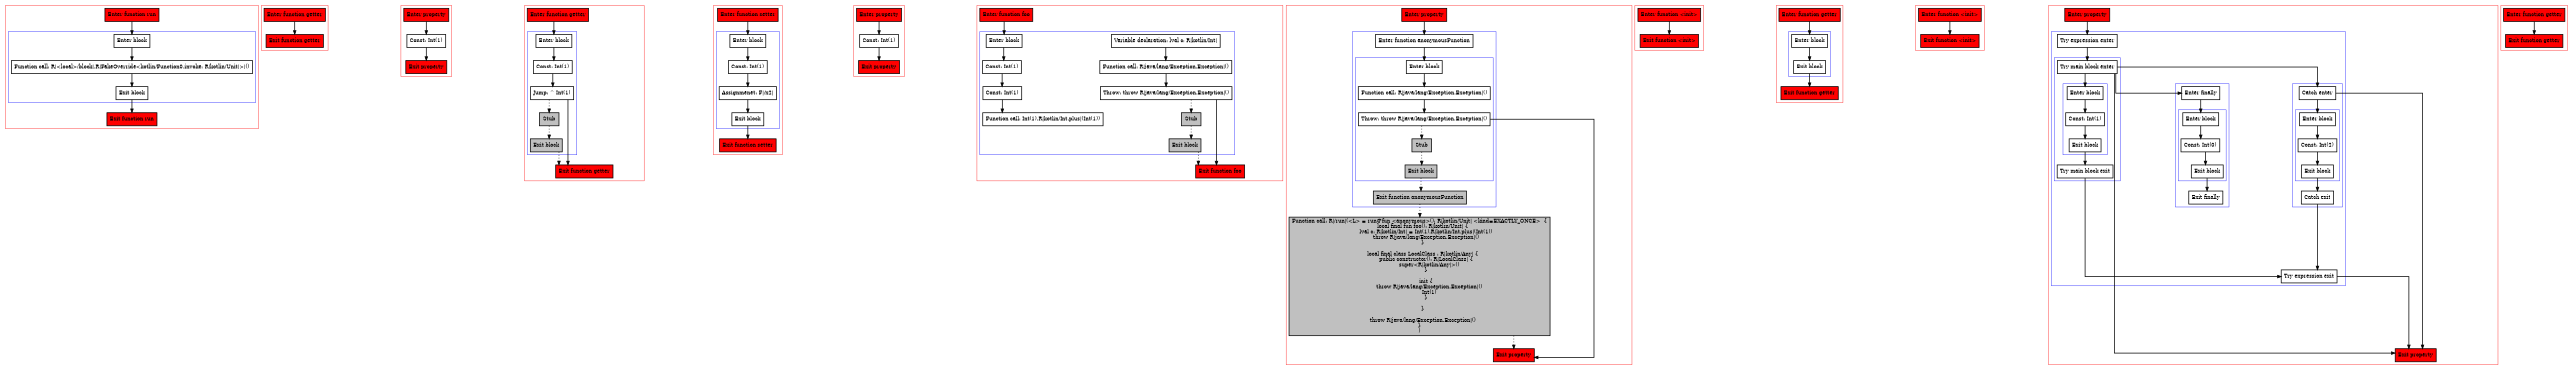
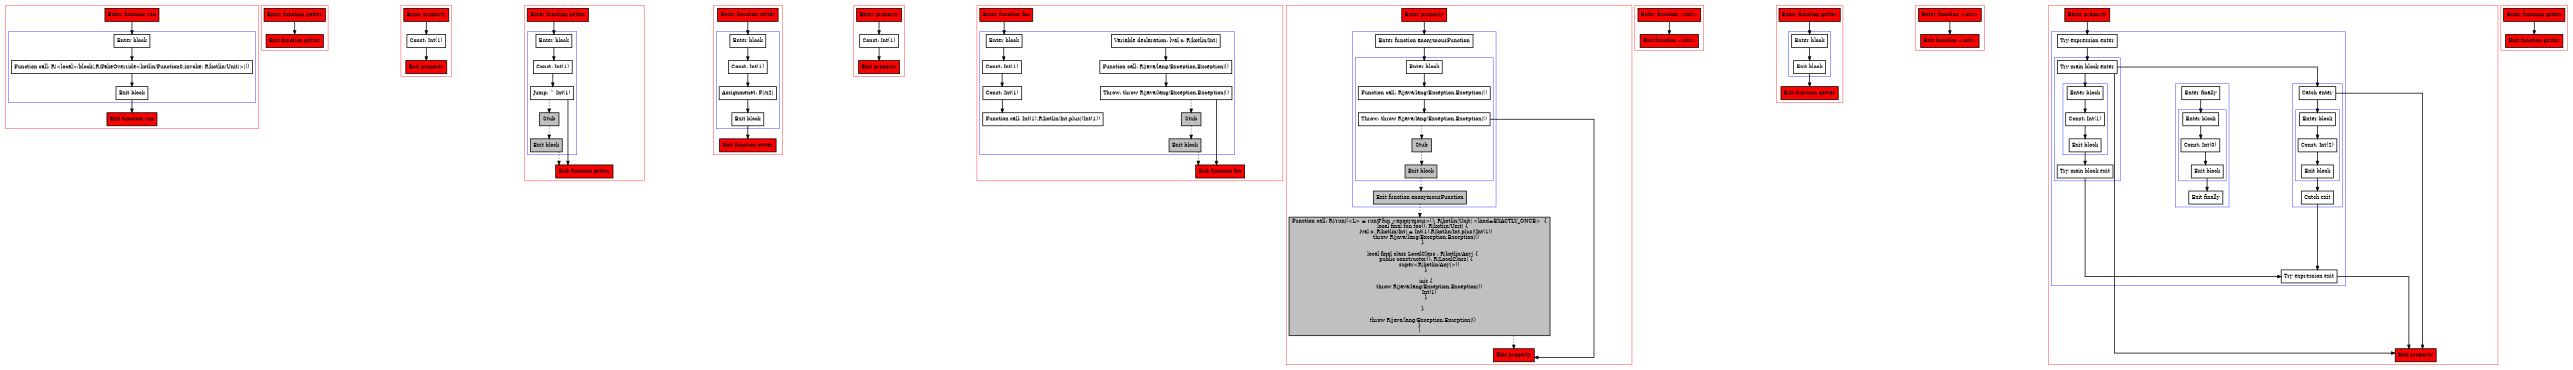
(2137, 93) -> none
